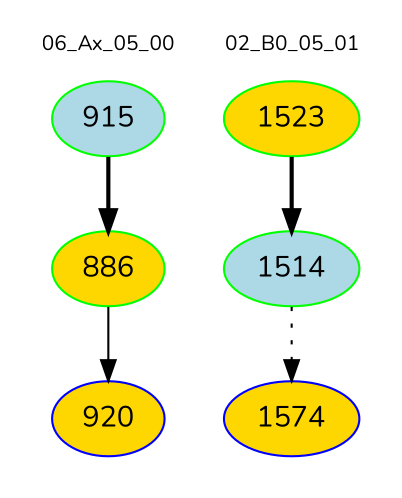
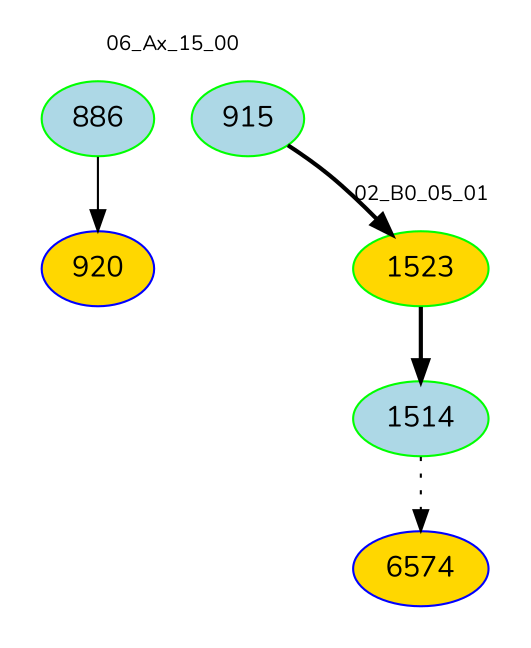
(108, 45) -> (173, 45)
(108, 184) -> (352, 195)
(108, 269) -> (98, 119)
(292, 419) -> (421, 569)
